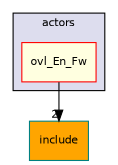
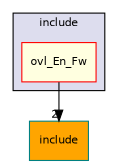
(59, 23) -> (59, 23)
